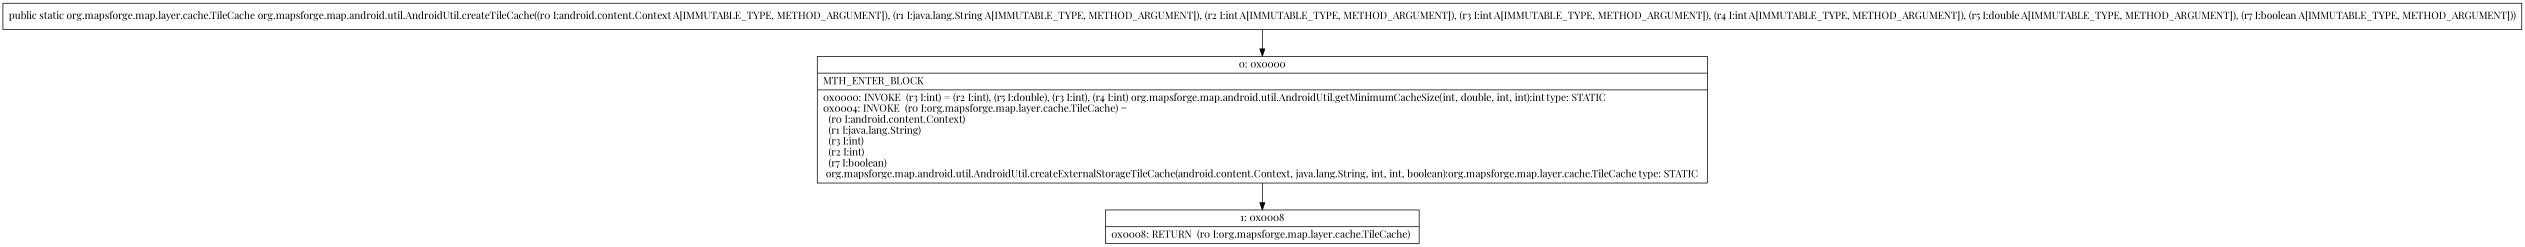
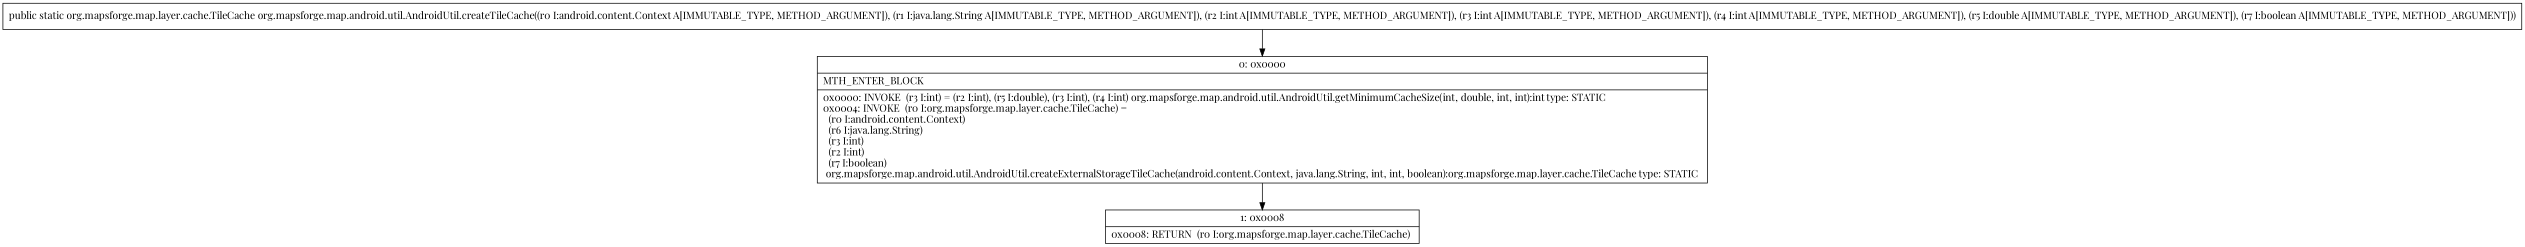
(872, 131) -> (873, 131)
